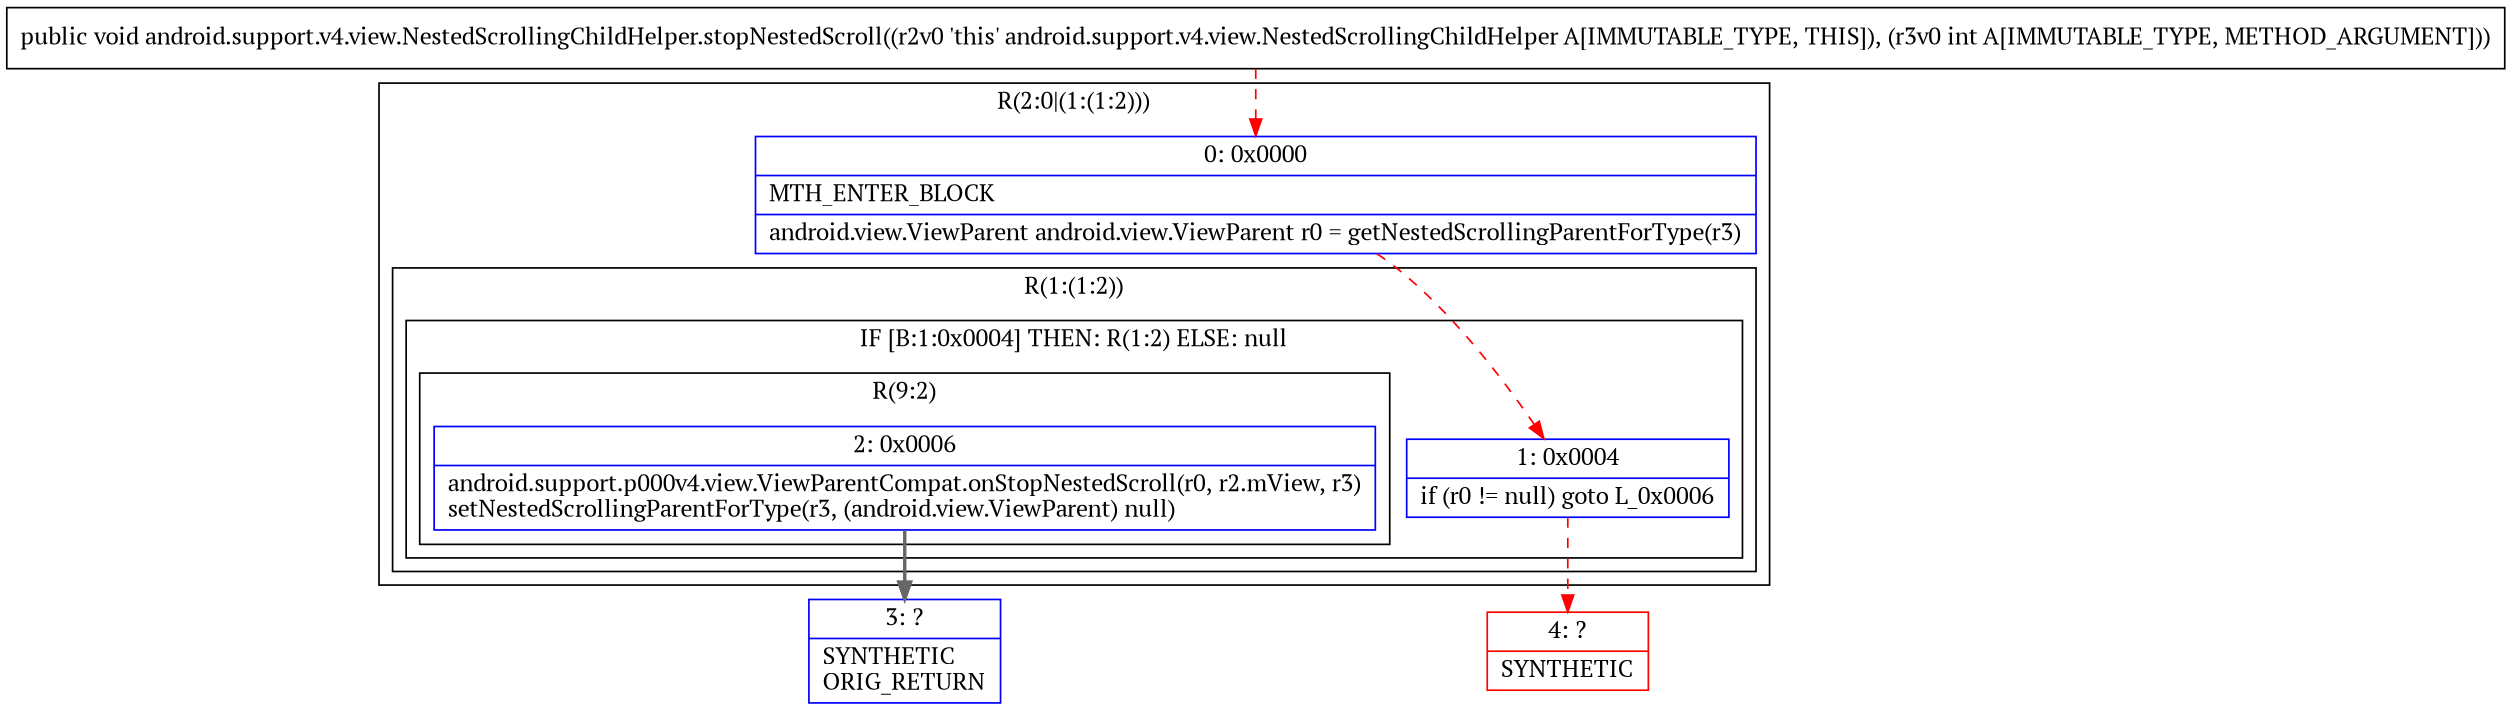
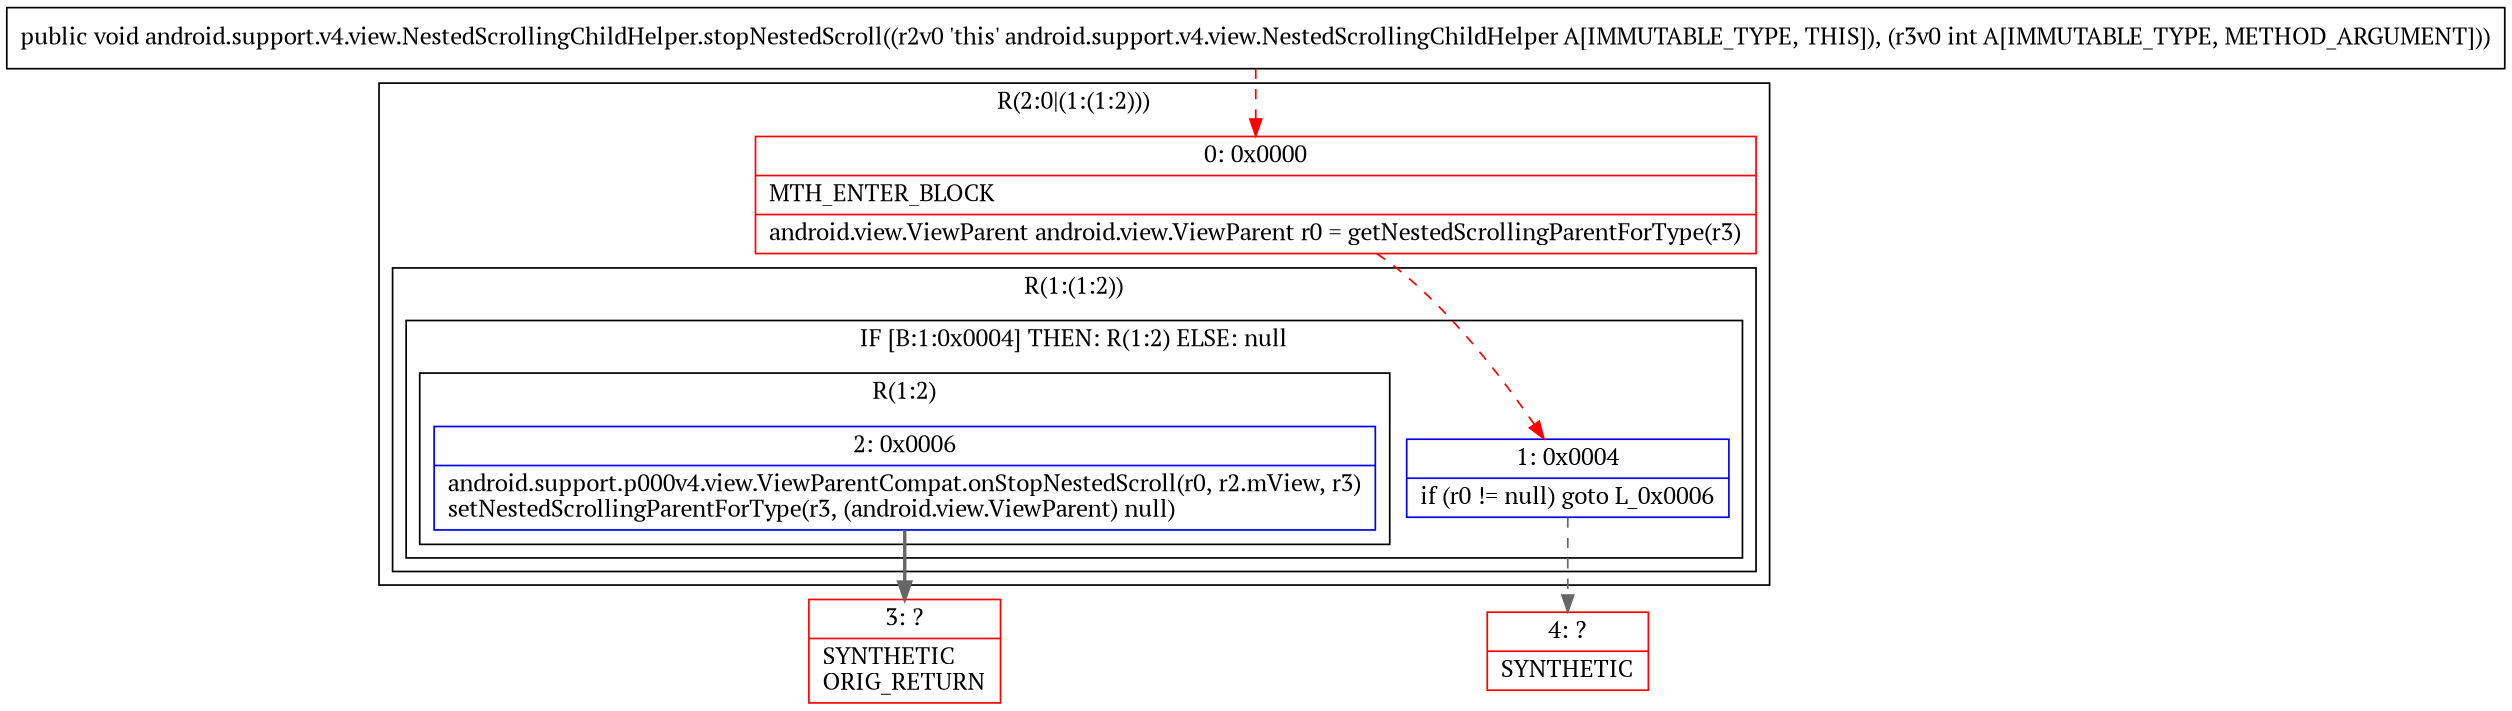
(1256, 195) -> (1256, 195)
(905, 393) -> (905, 393)
(1568, 546) -> (1568, 546)
(905, 651) -> (905, 651)
